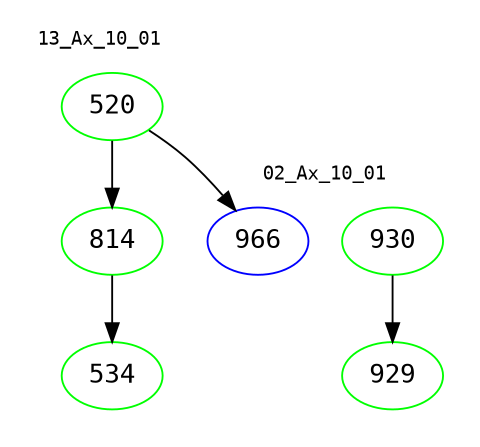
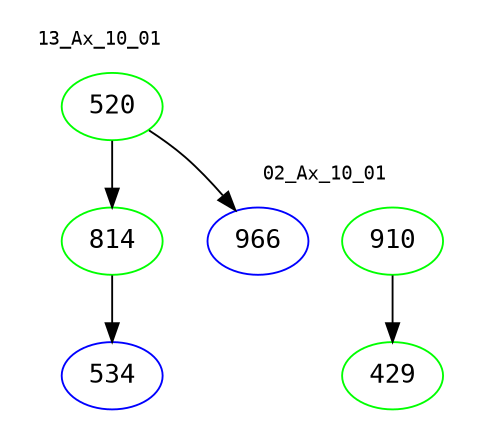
(393, 241) -> (393, 241)
(112, 376) -> (112, 376)
(393, 376) -> (393, 376)
